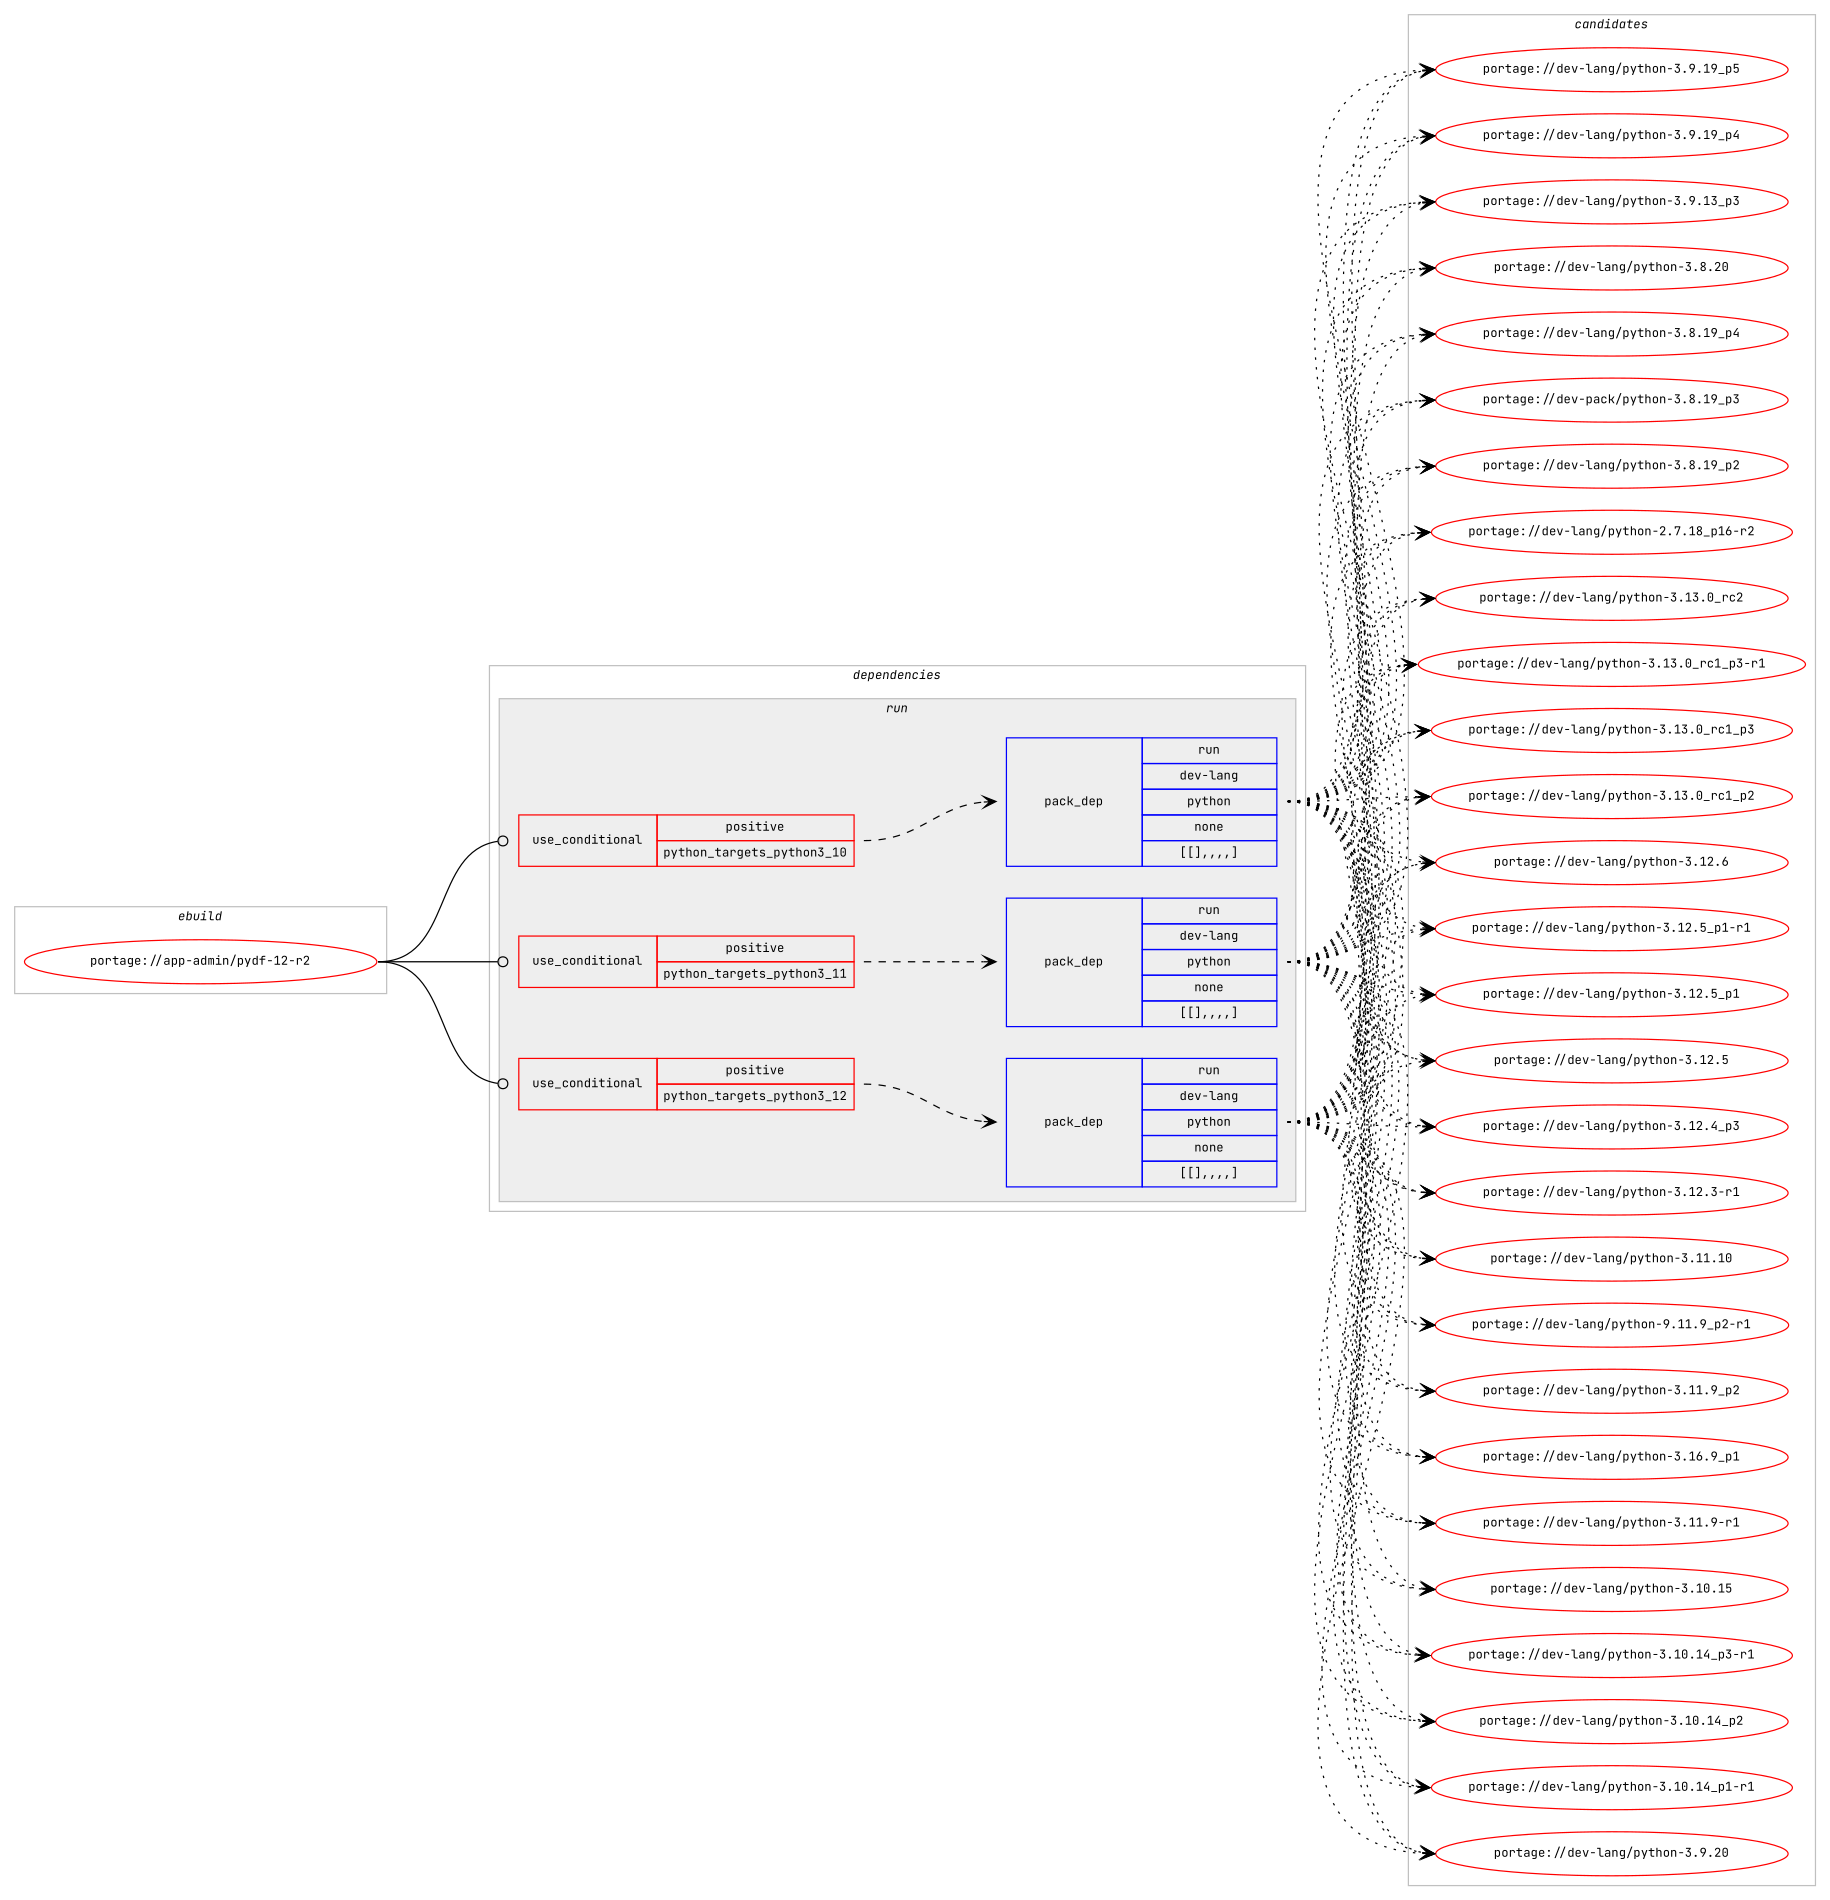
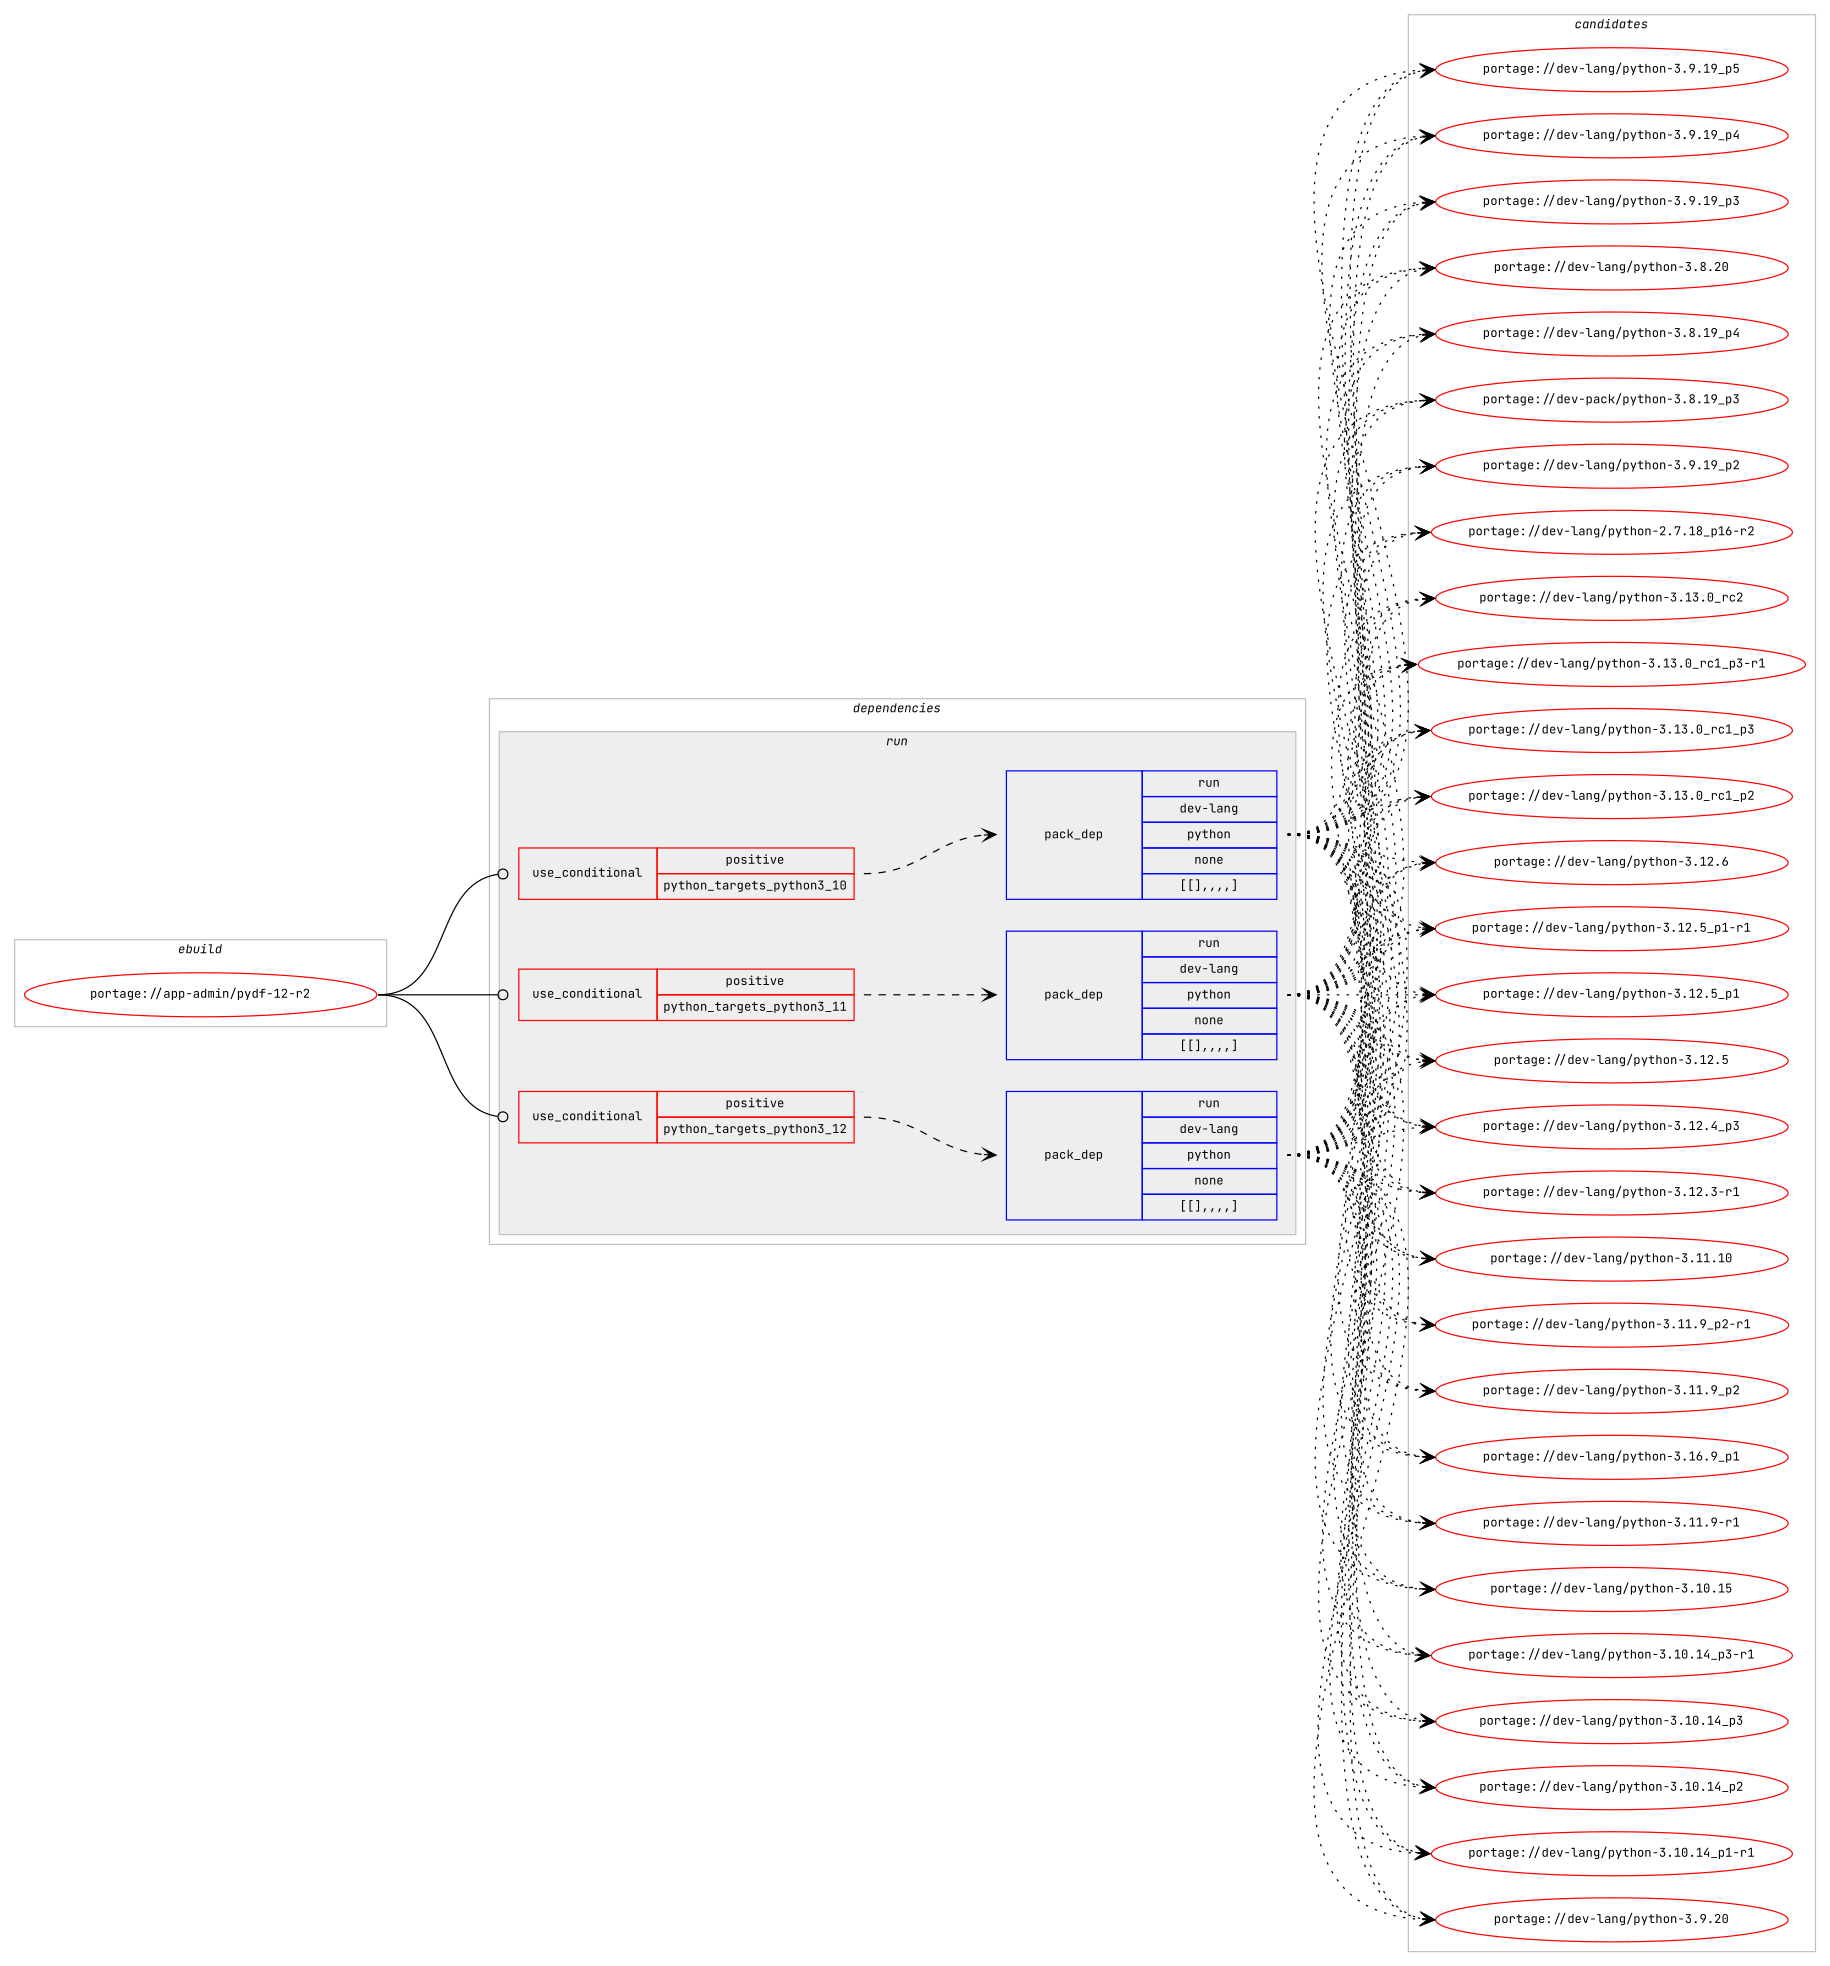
(1612, 202) -> (1612, 202)
(1612, 466) -> (1612, 466)
(1612, 1325) -> (1612, 1325)
none -> (1612, 1722)
